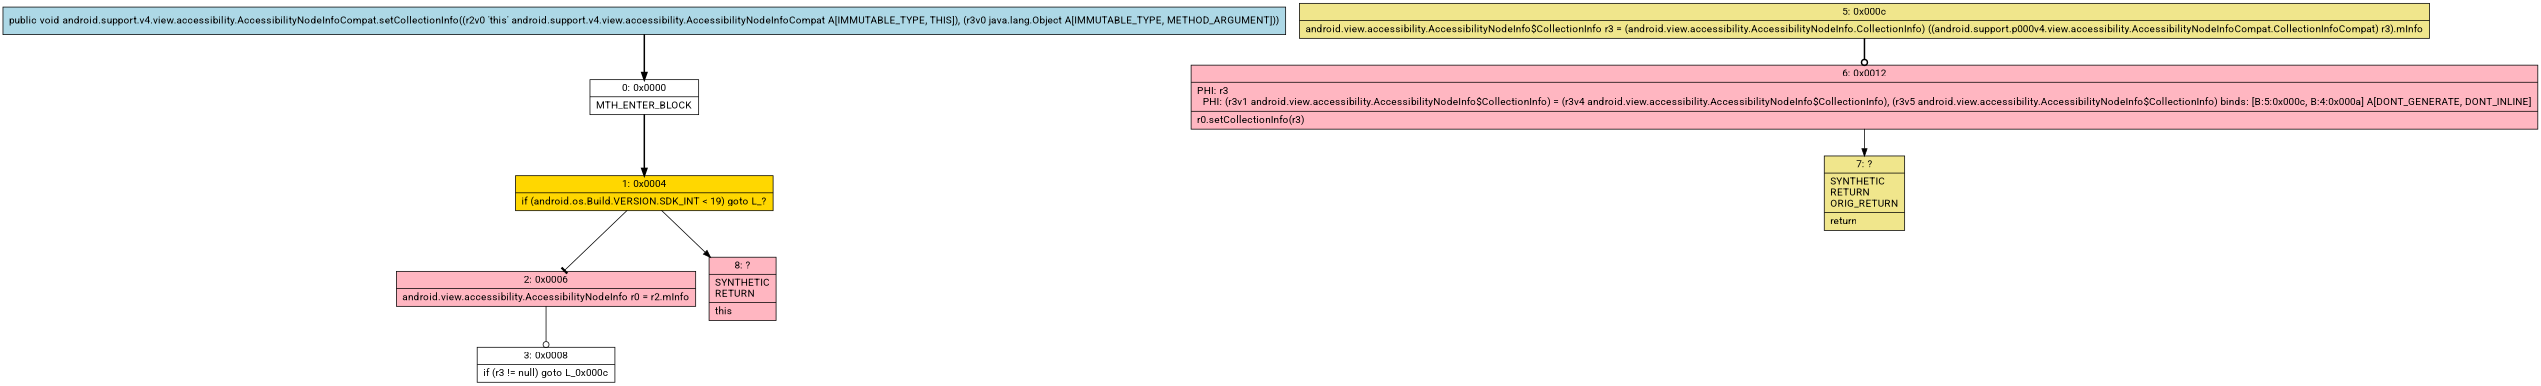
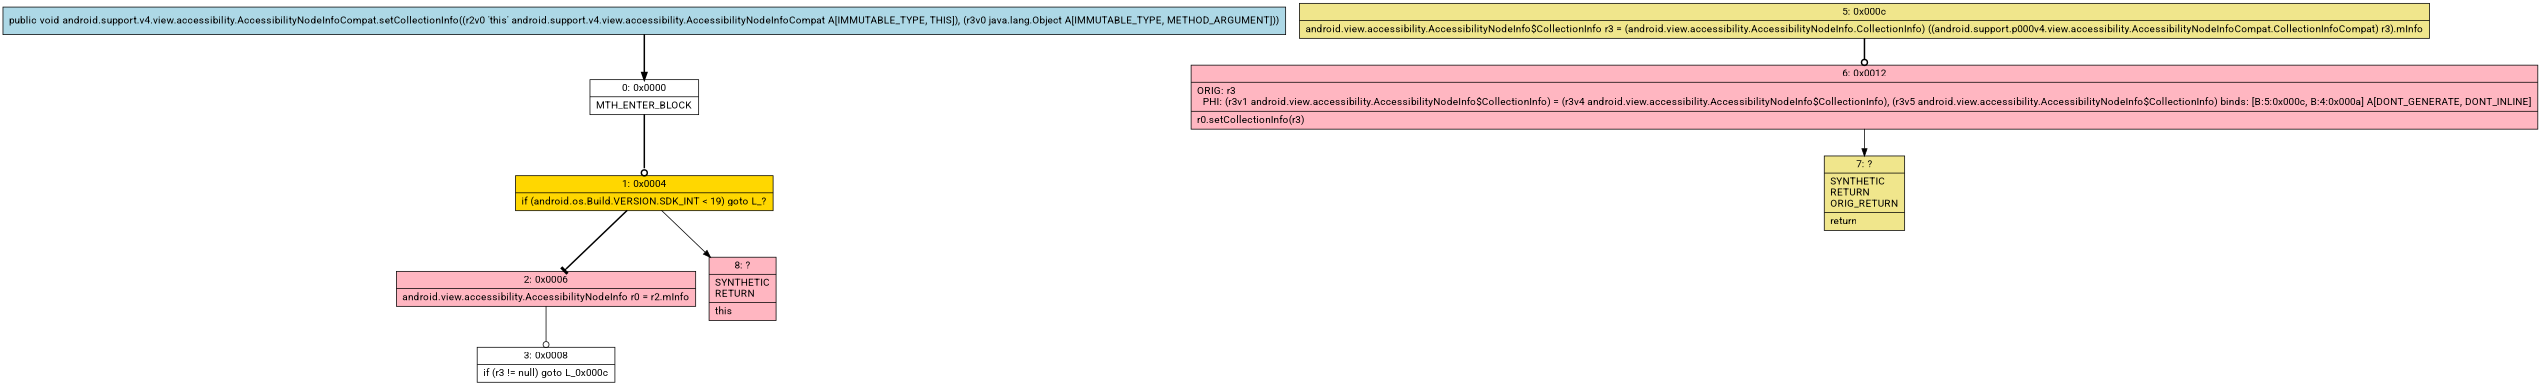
(1214, 91) -> (1218, 91)
(644, 141) -> (644, 141)
(597, 240) -> (597, 240)
